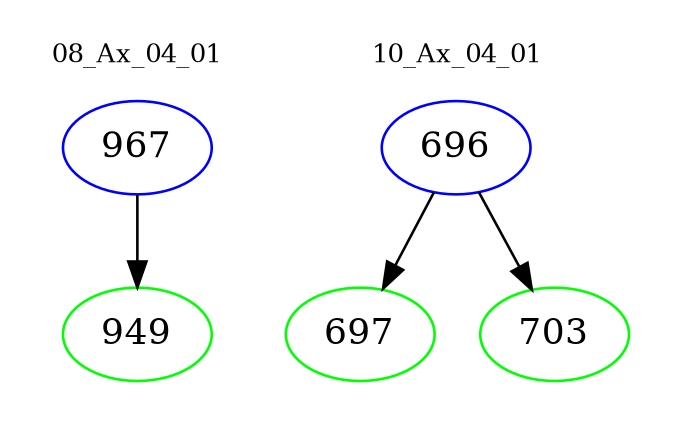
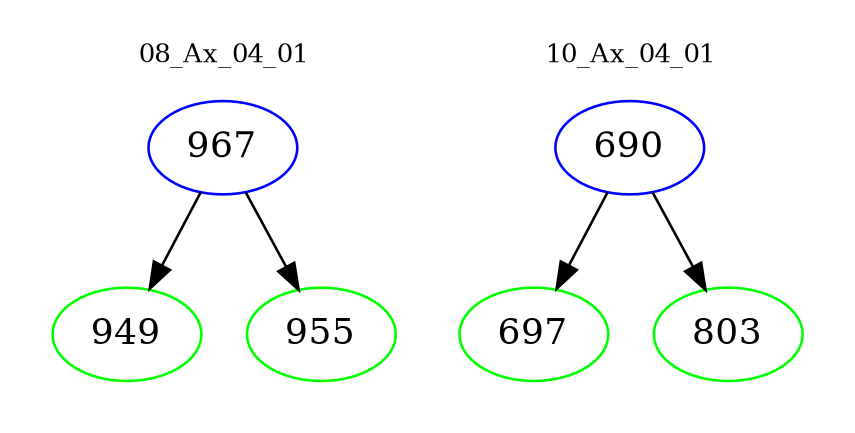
(456, 148) -> (630, 148)
none -> (321, 334)
(555, 334) -> (728, 334)
